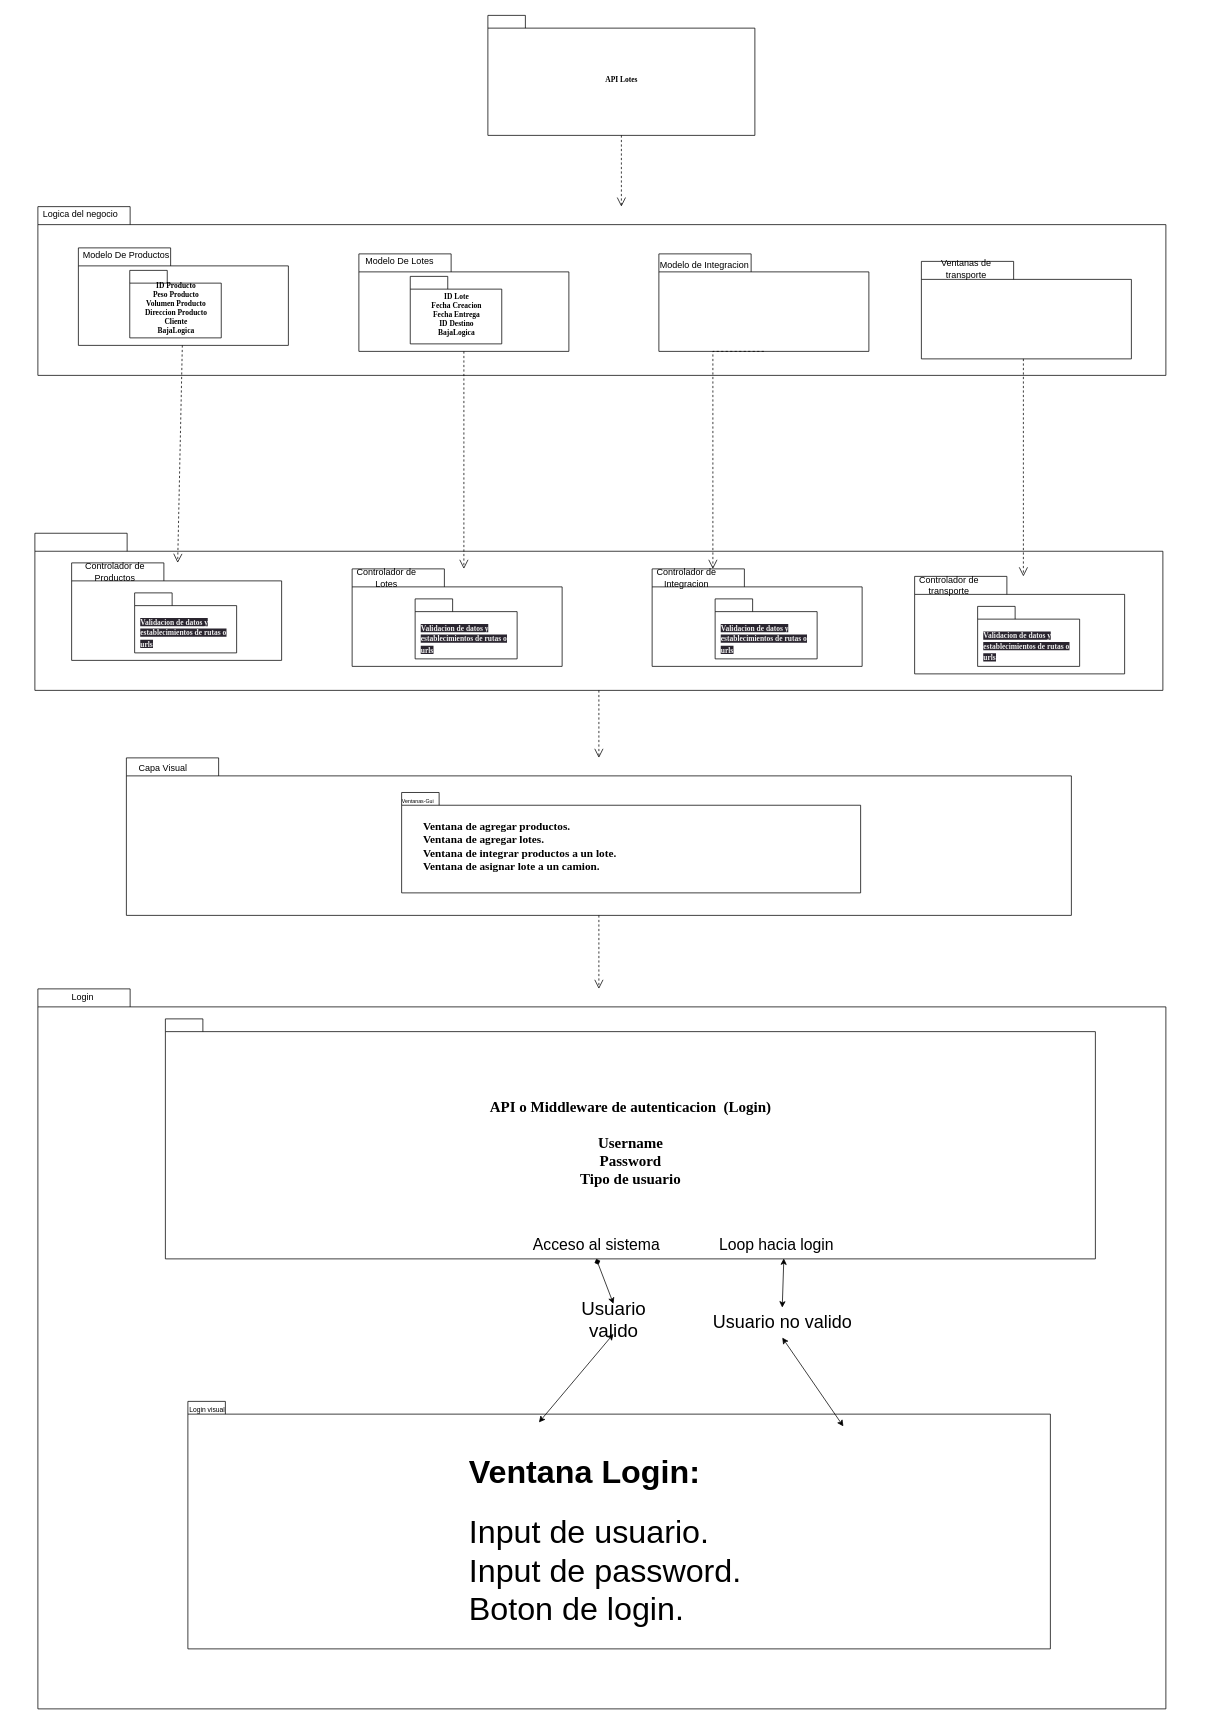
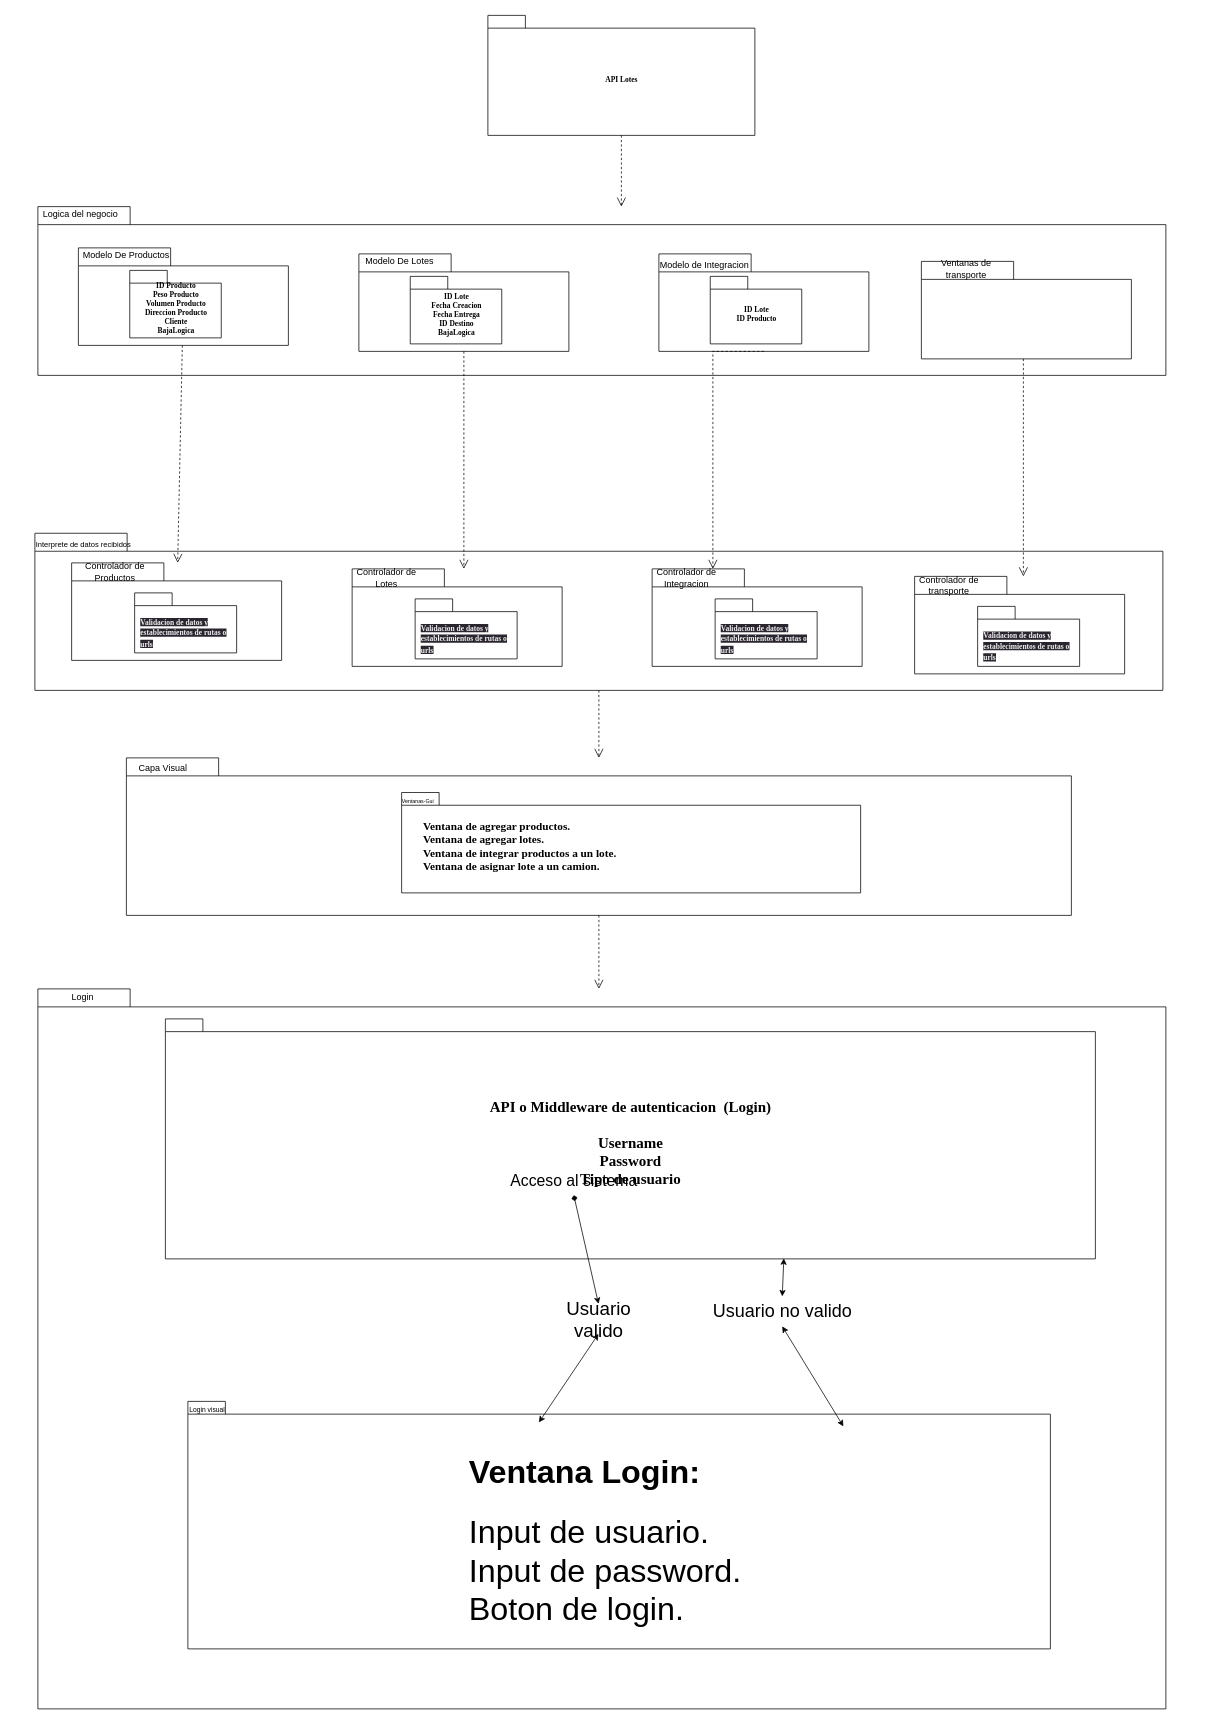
none -> (756, 310)
none -> (84, 544)
(596, 1244) -> (574, 1180)
(776, 1244) -> none
(614, 1319) -> (599, 1319)
(782, 1323) -> (782, 1311)
